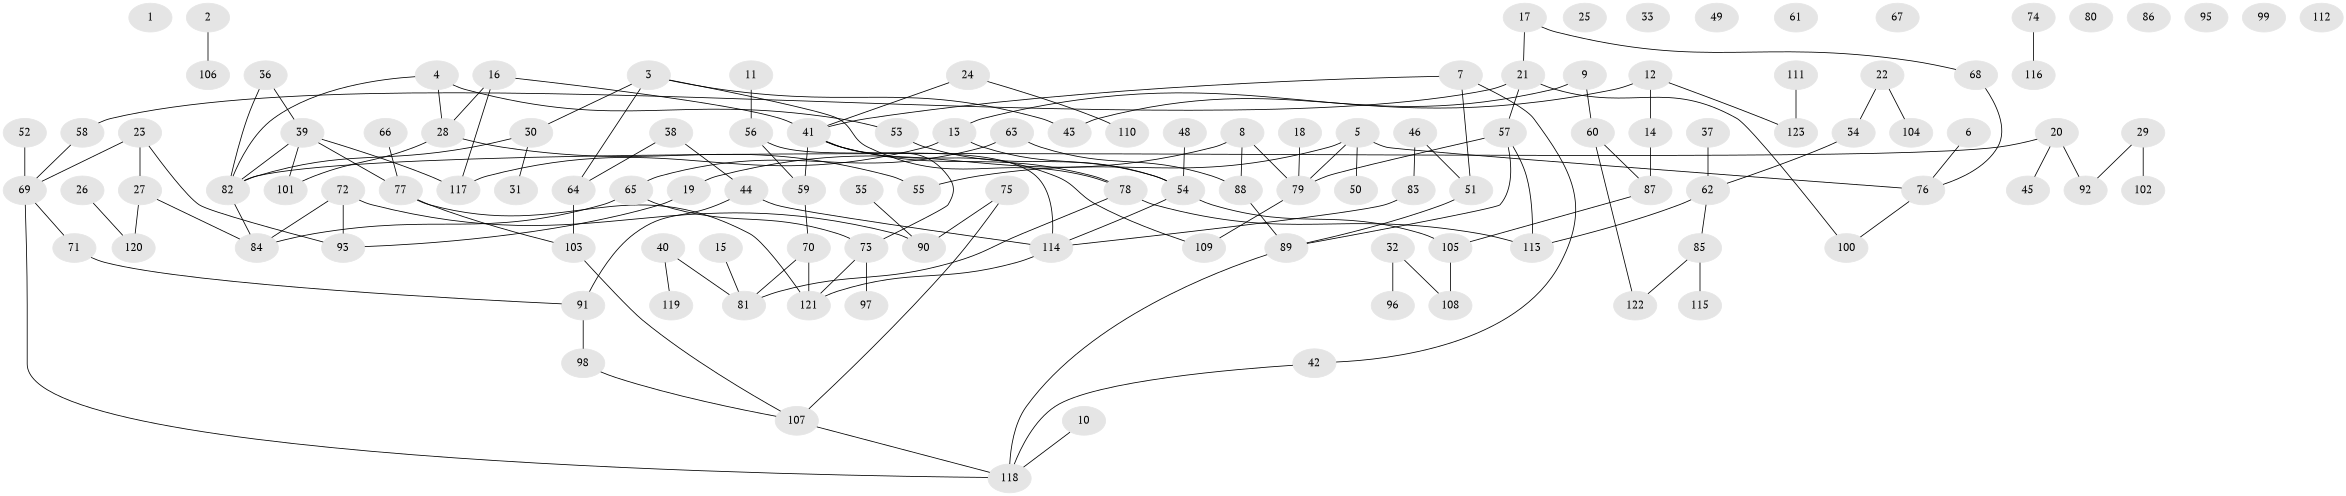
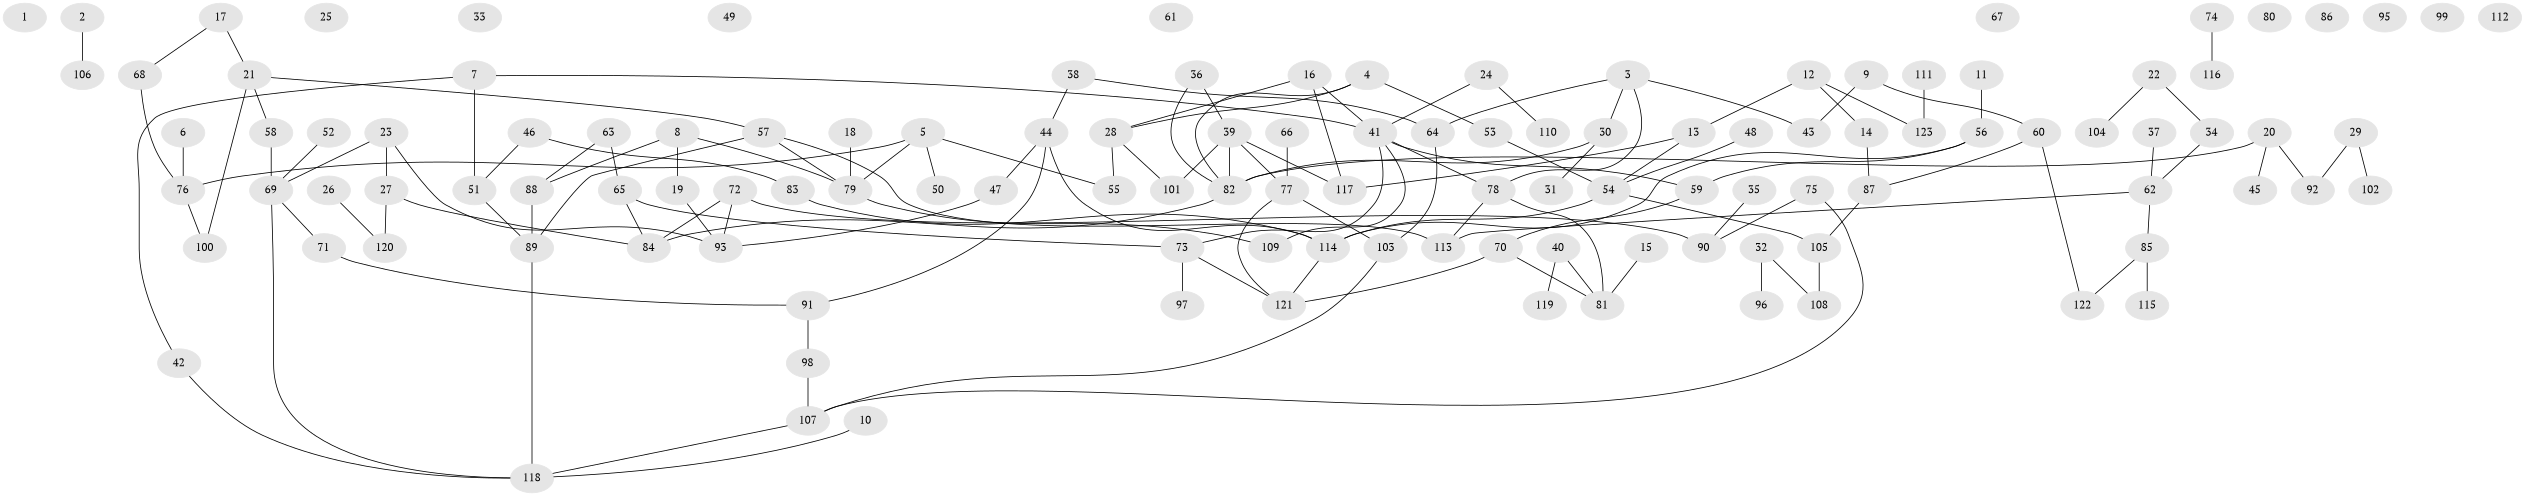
none -> (996, 190)
